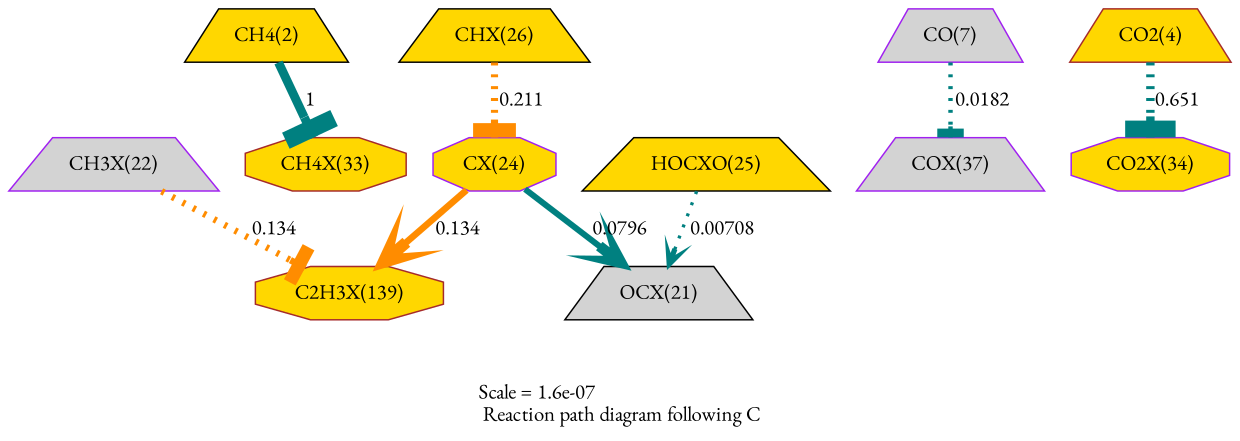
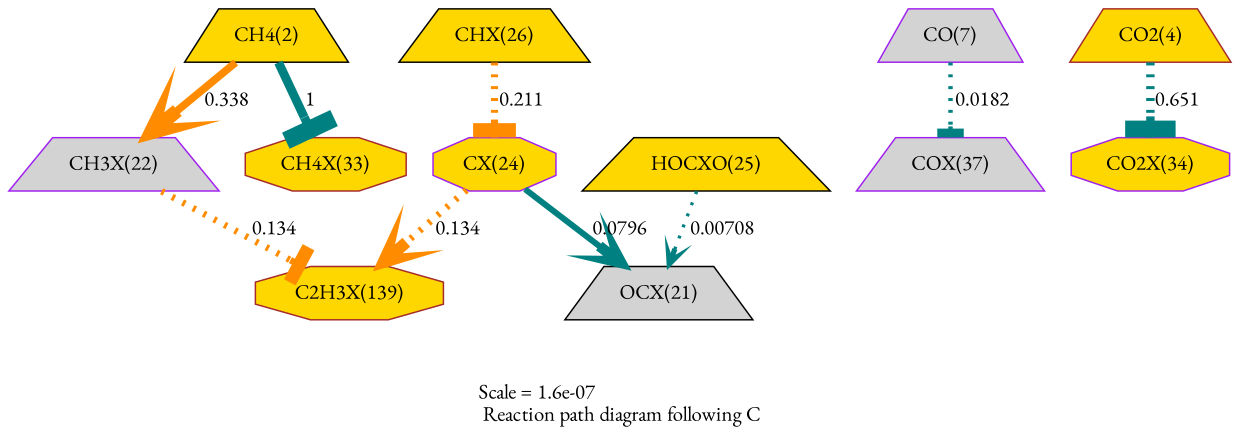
none -> (205, 88)
(435, 217) -> (435, 217)
